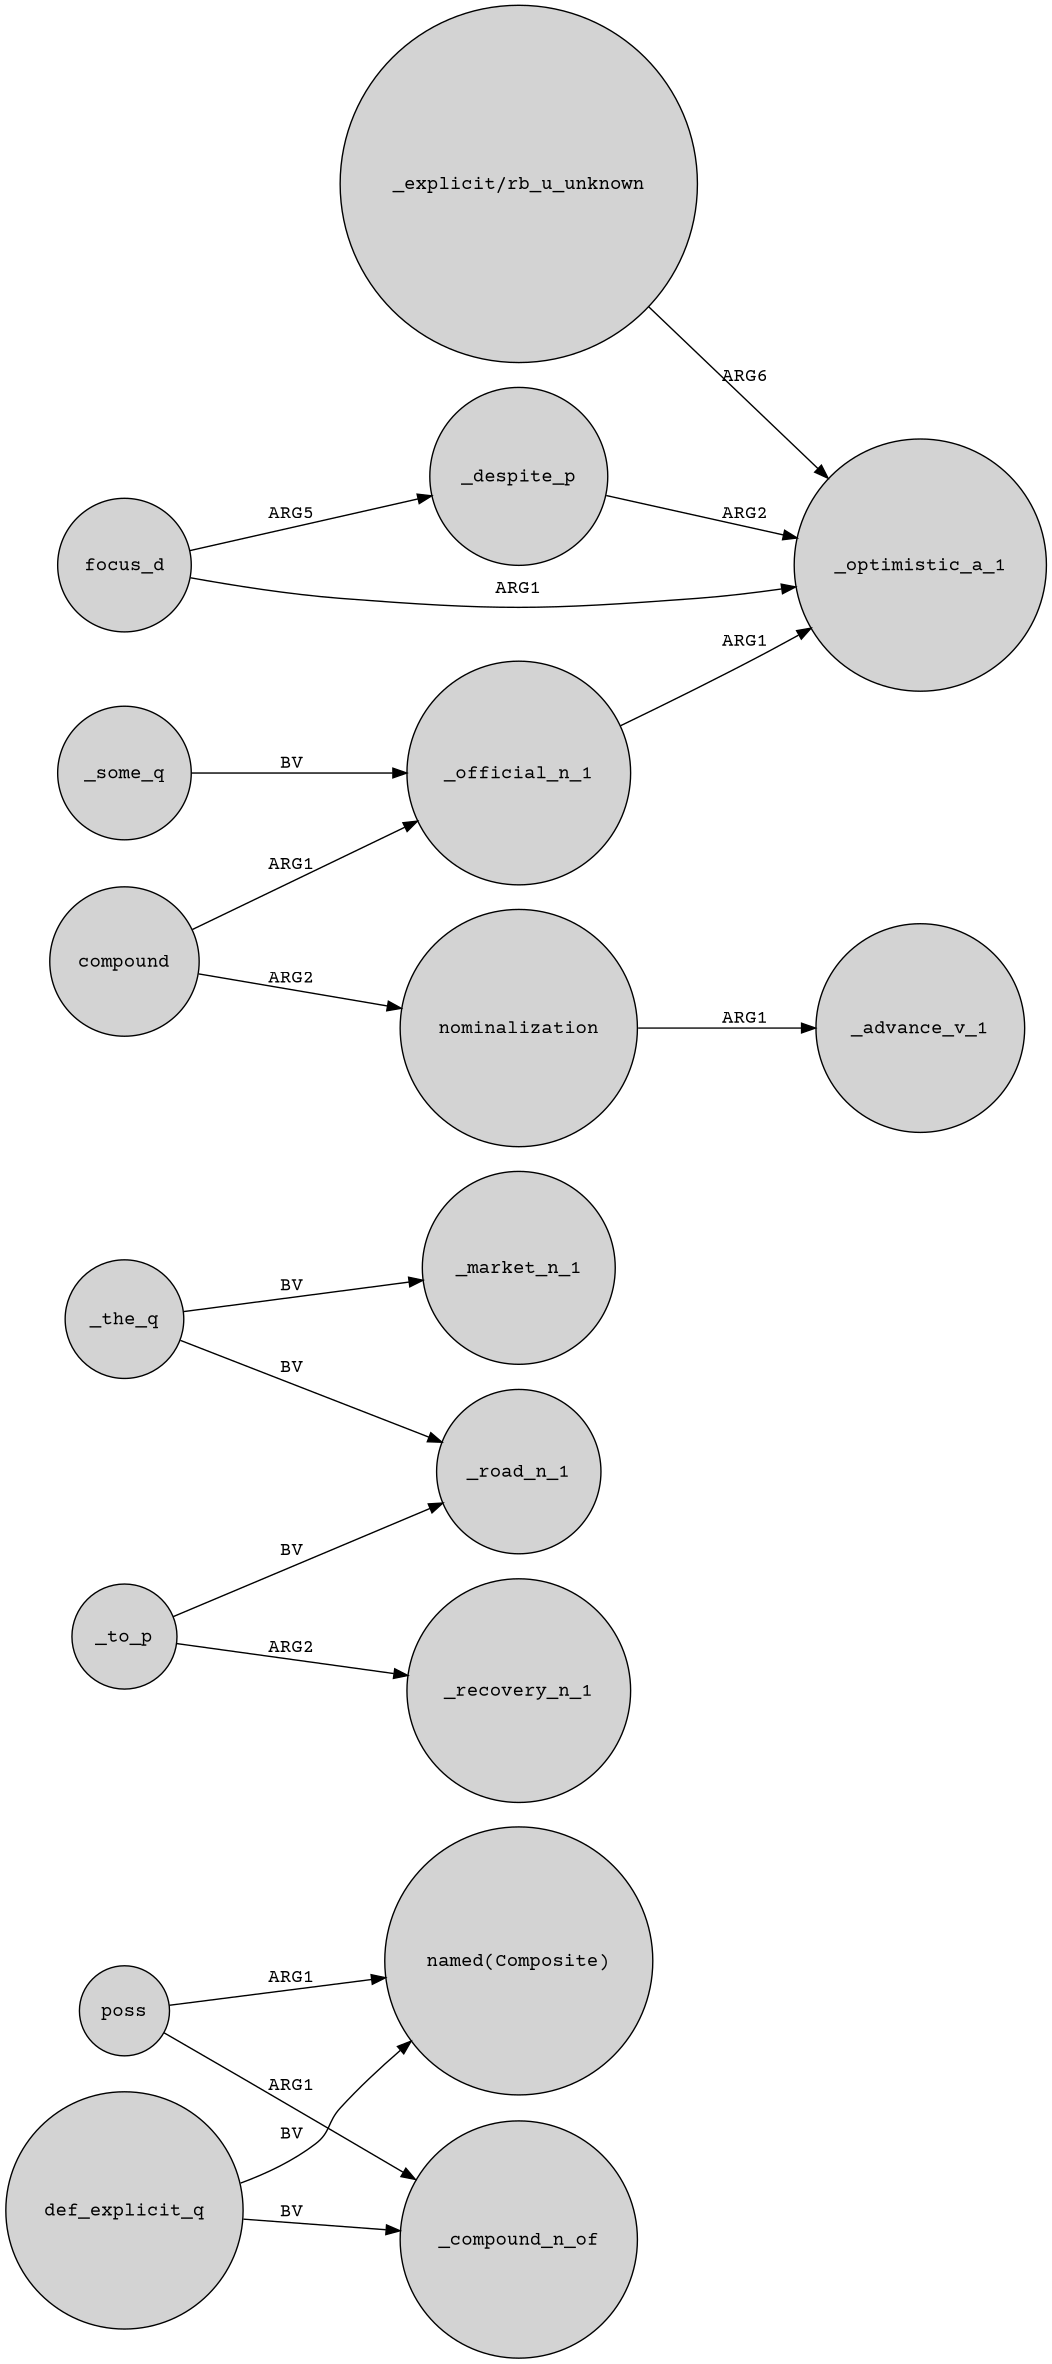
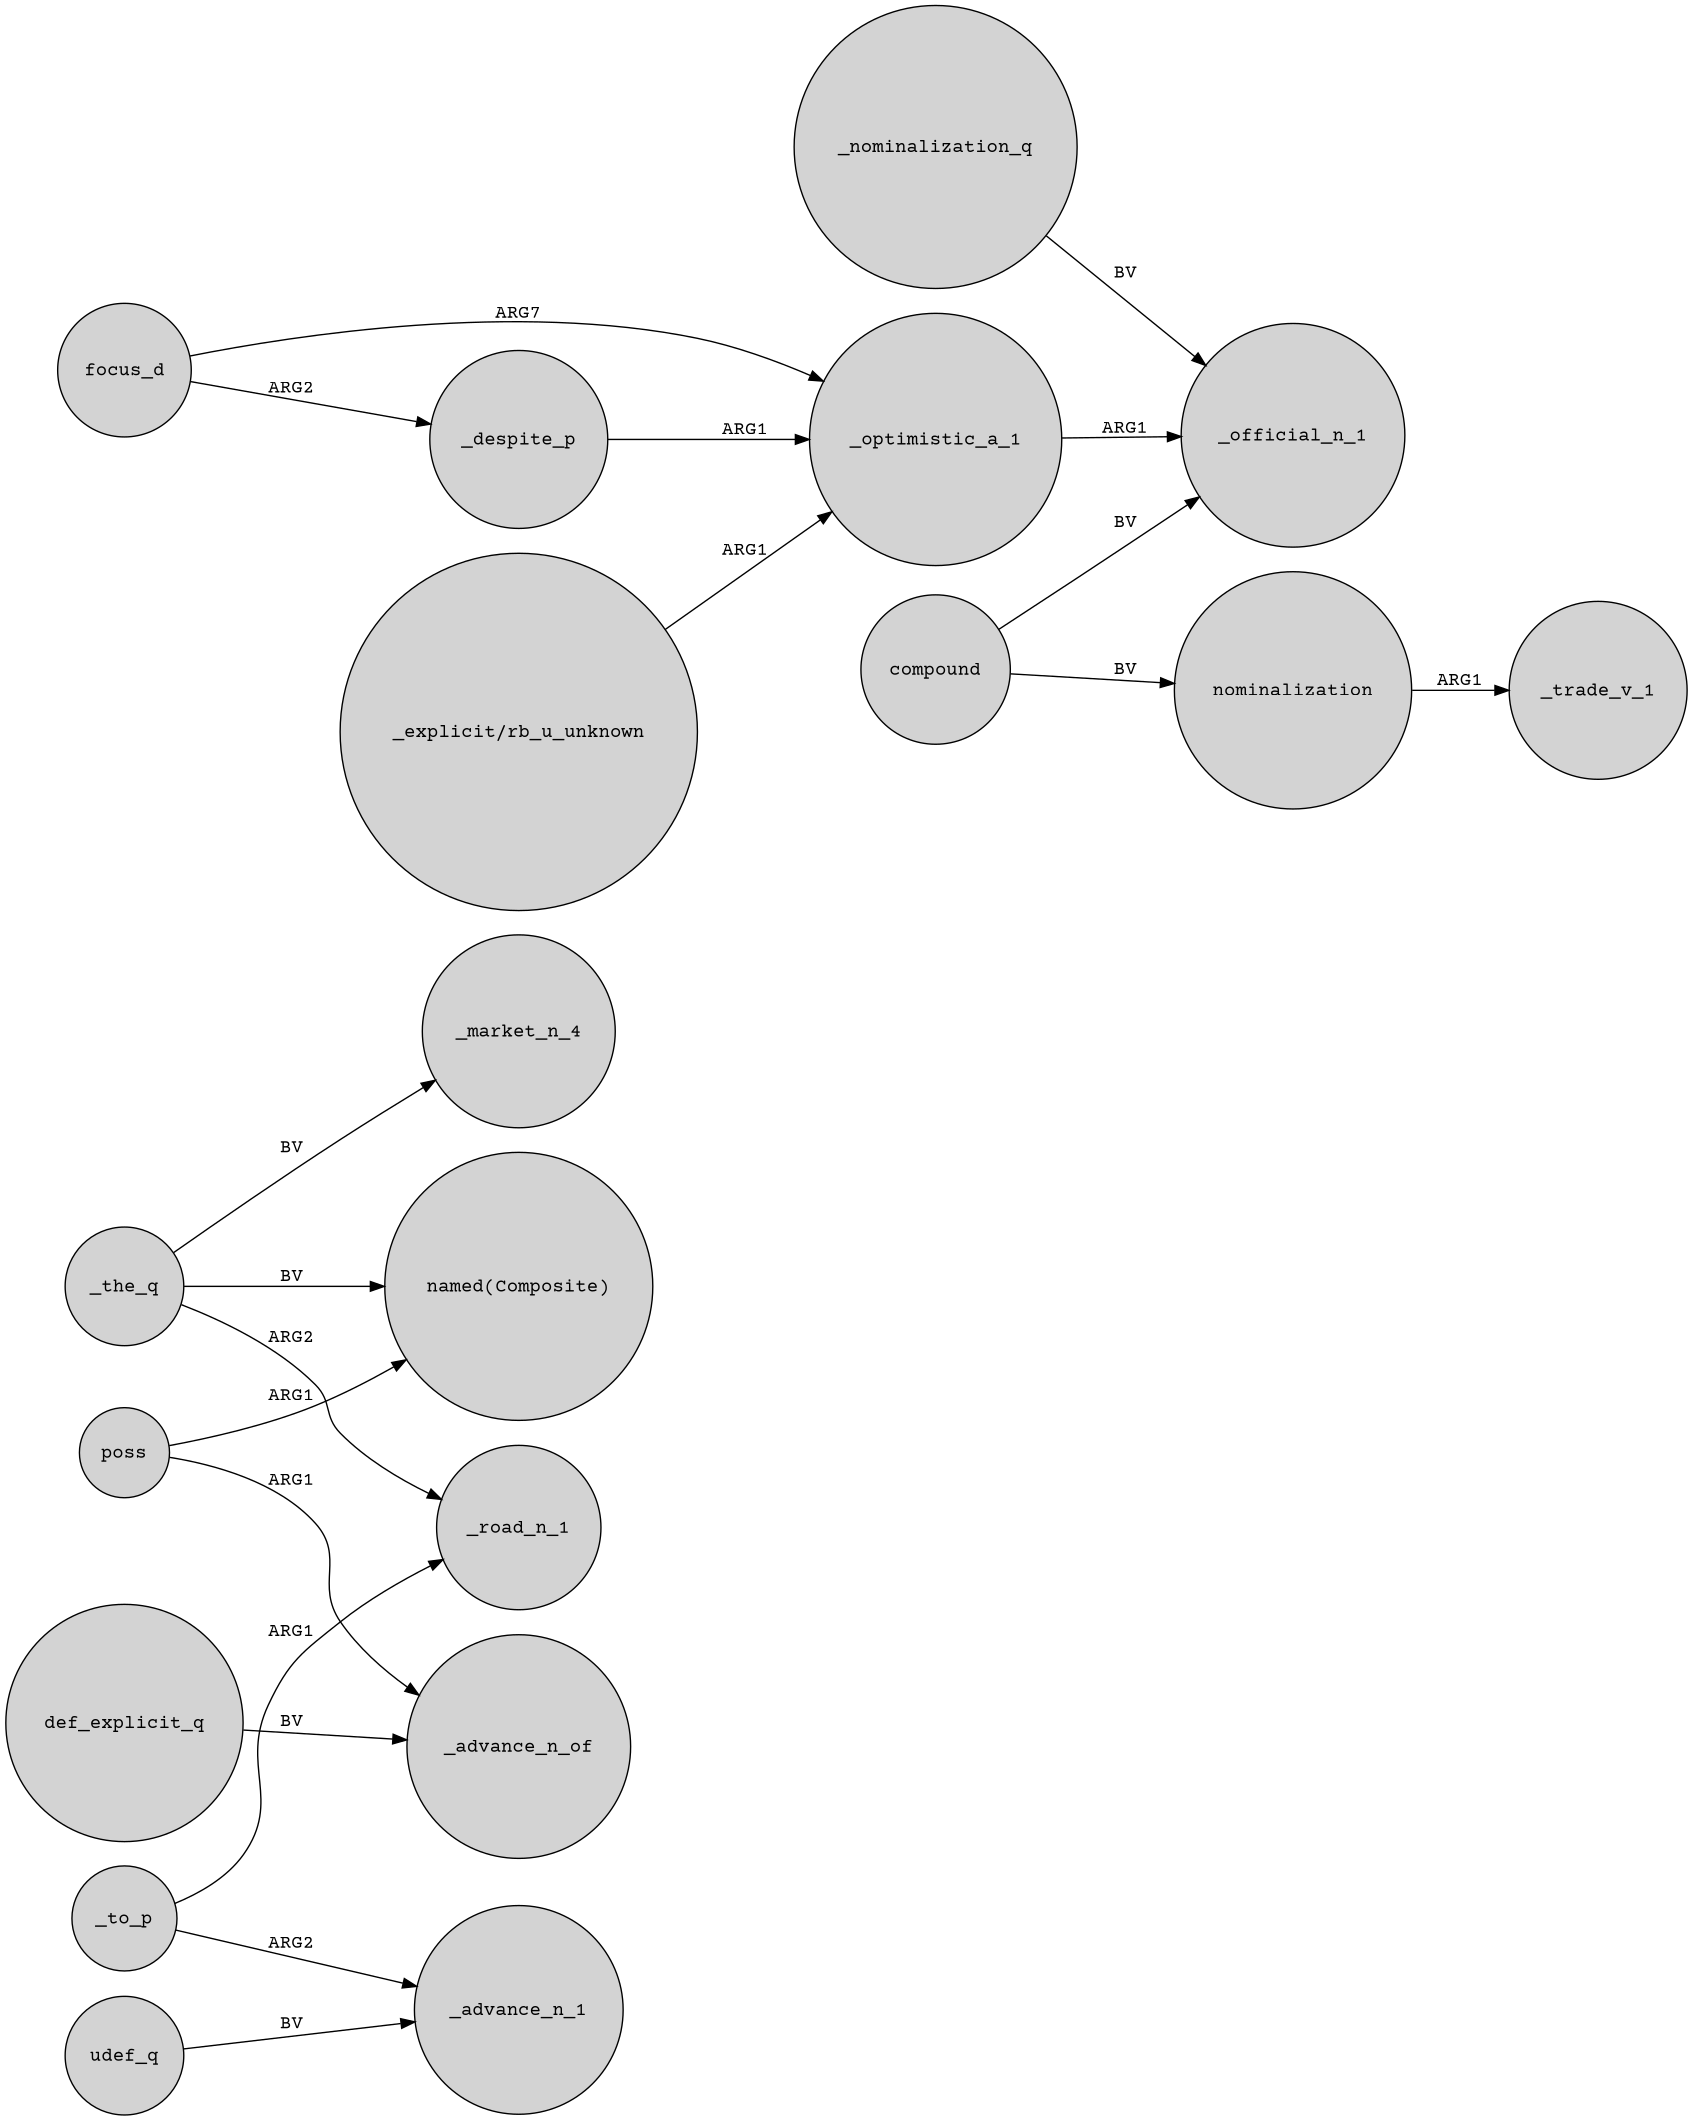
(746, 376) -> (746, 550)
(292, 513) -> (292, 387)
(746, 513) -> (746, 429)
(519, 588) -> (519, 313)
(710, 682) -> (1115, 437)
(124, 773) -> (936, 147)
(292, 864) -> (1126, 522)
(292, 977) -> (1126, 669)
(920, 1028) -> (1598, 690)
(519, 1268) -> (519, 1031)
(292, 1367) -> (292, 1337)
(292, 1550) -> (292, 1631)
(519, 1691) -> (519, 2010)
none -> (124, 2056)
(323, 2137) -> (277, 1286)
(519, 2240) -> (519, 1746)
